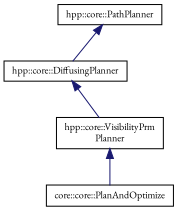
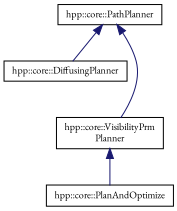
(89, 103) -> (137, 76)
(110, 196) -> (110, 196)
